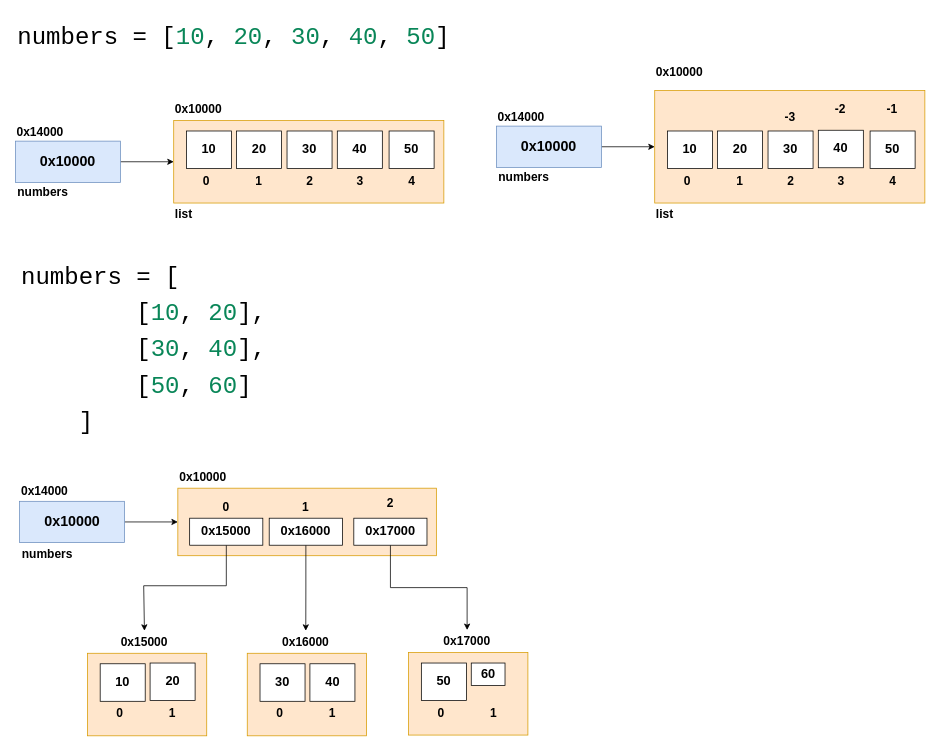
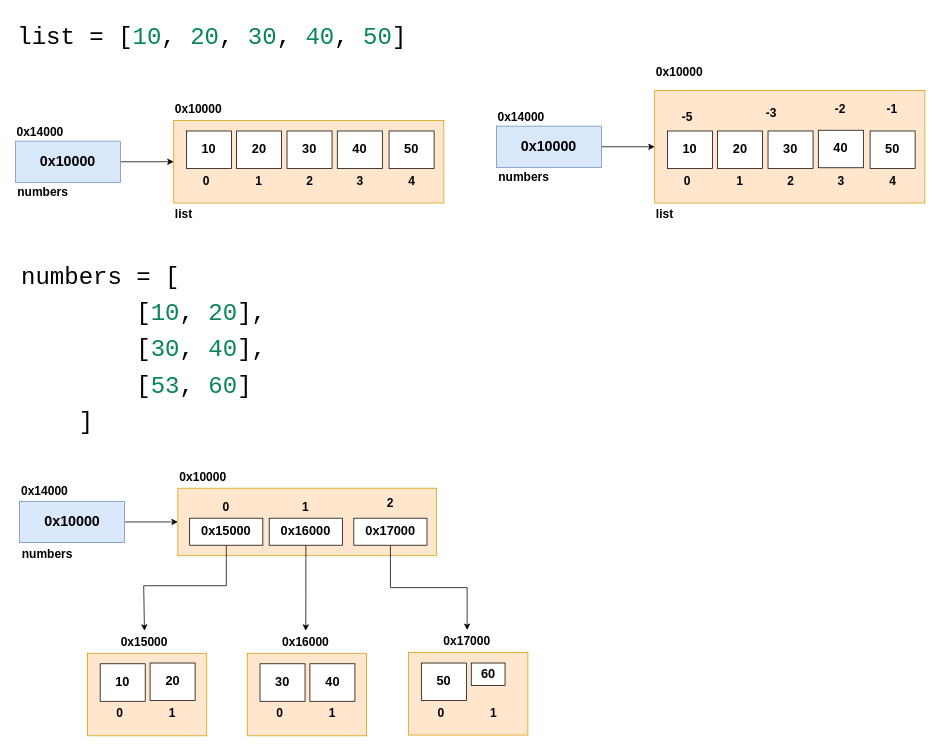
(82, 26) -> (72, 26)
none -> (687, 117)
(790, 117) -> (771, 113)
(47, 288) -> (47, 288)
